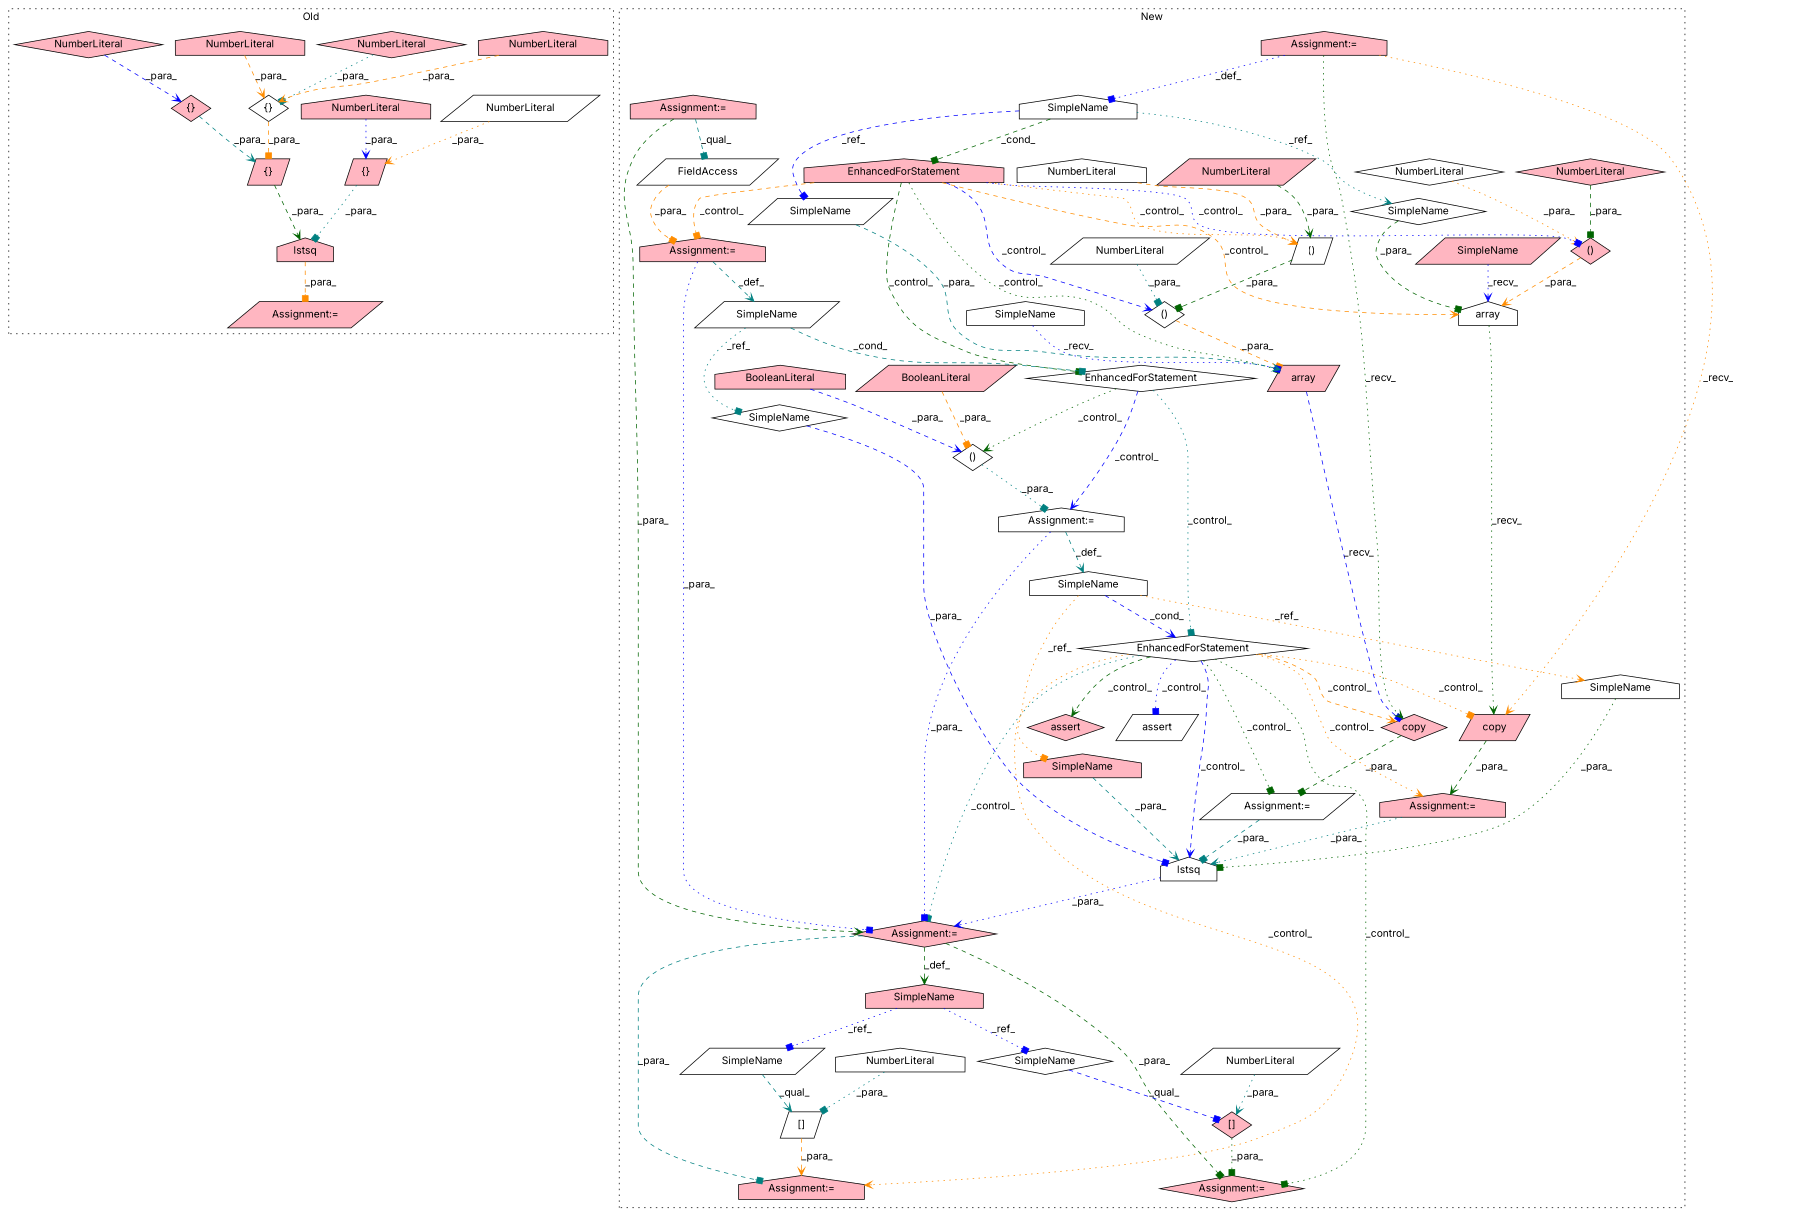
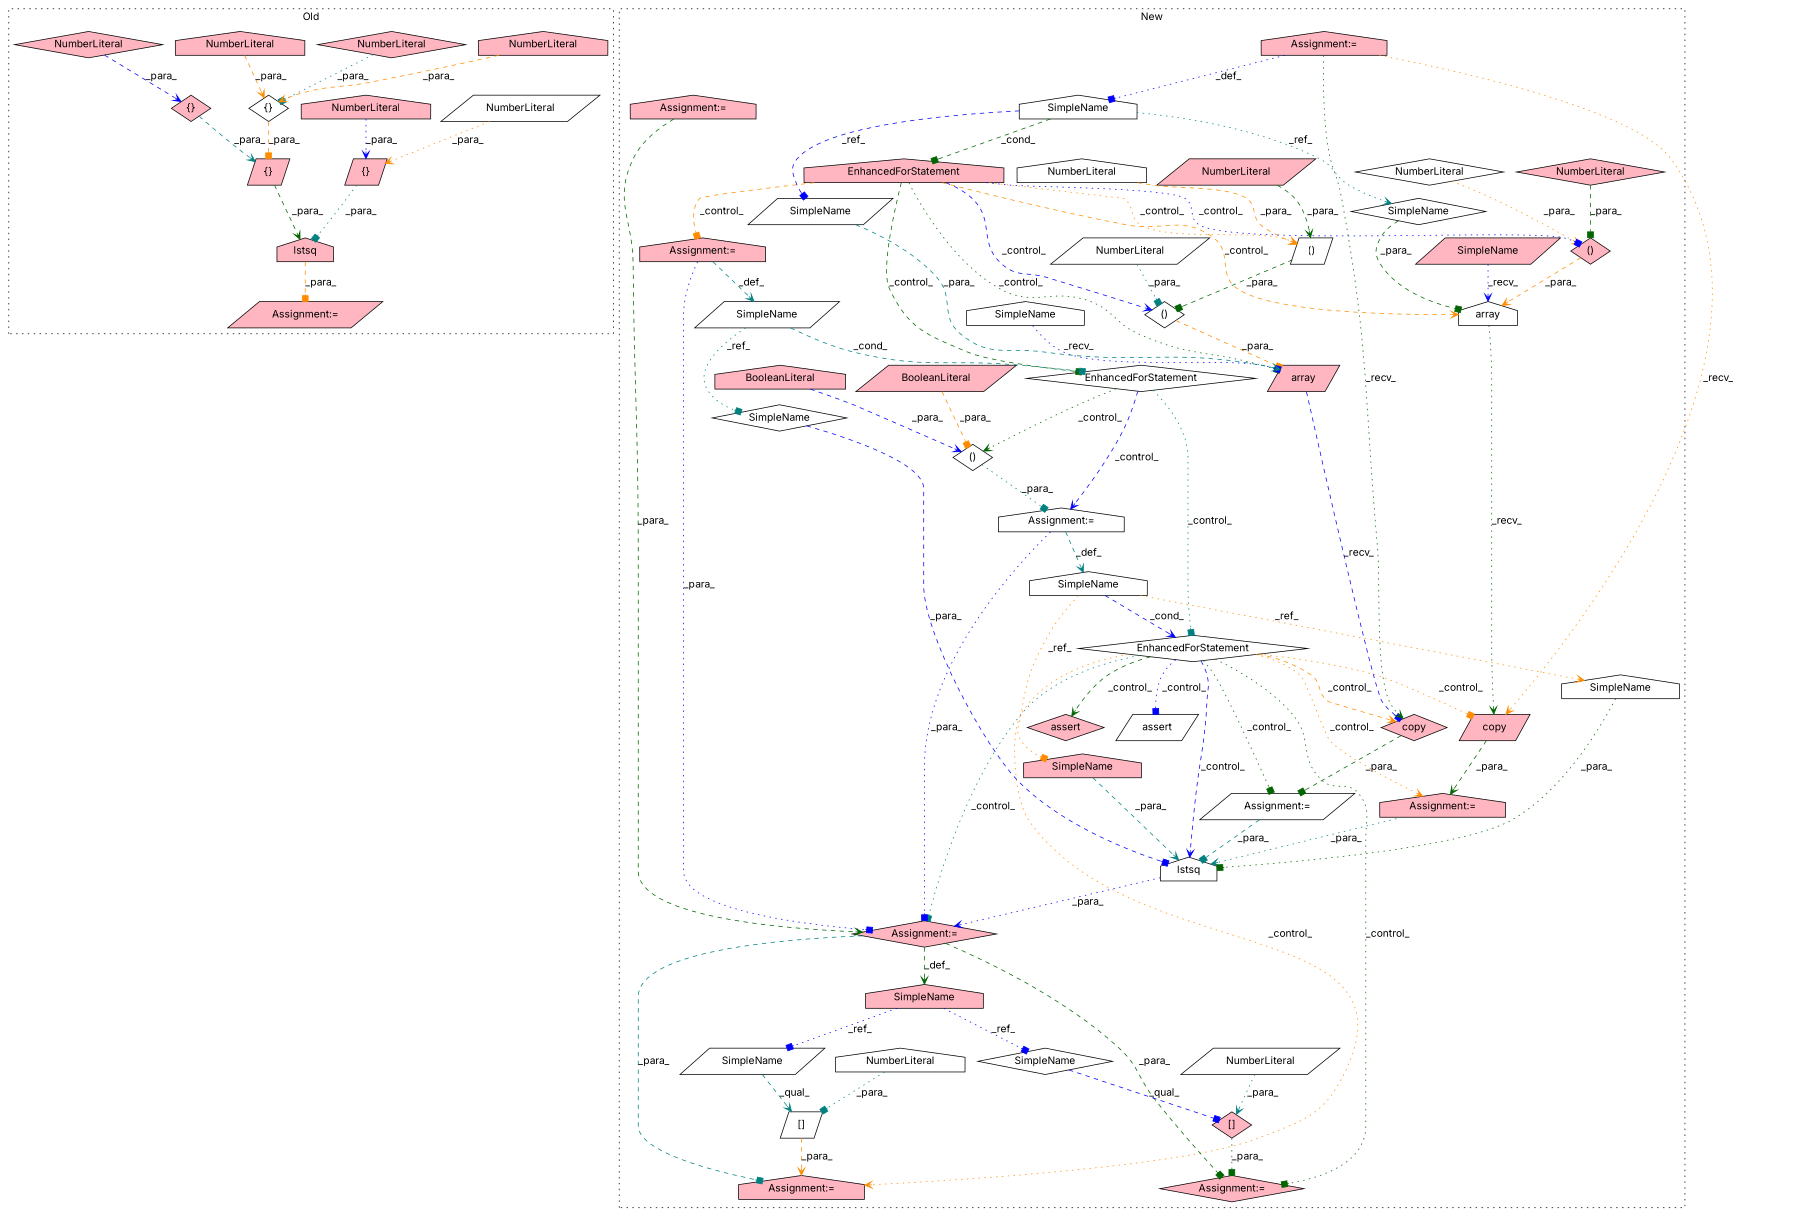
(708, 172) -> none
